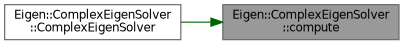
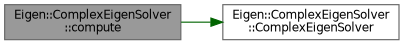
(196, 22) -> (196, 22)
